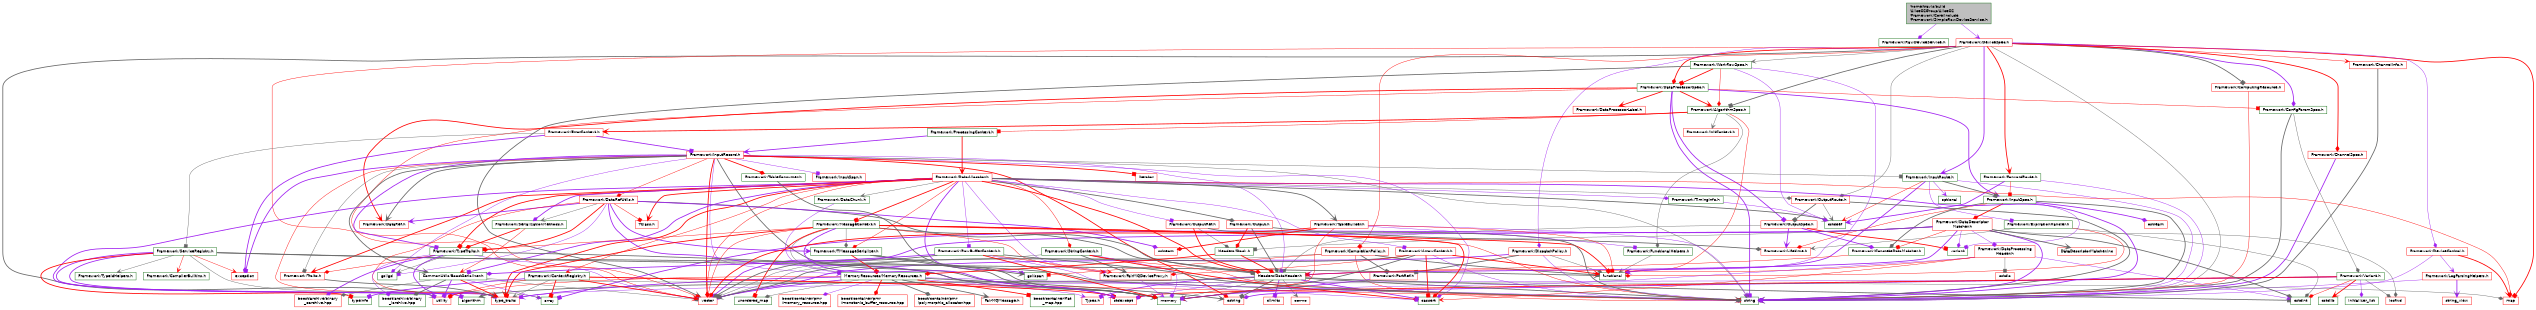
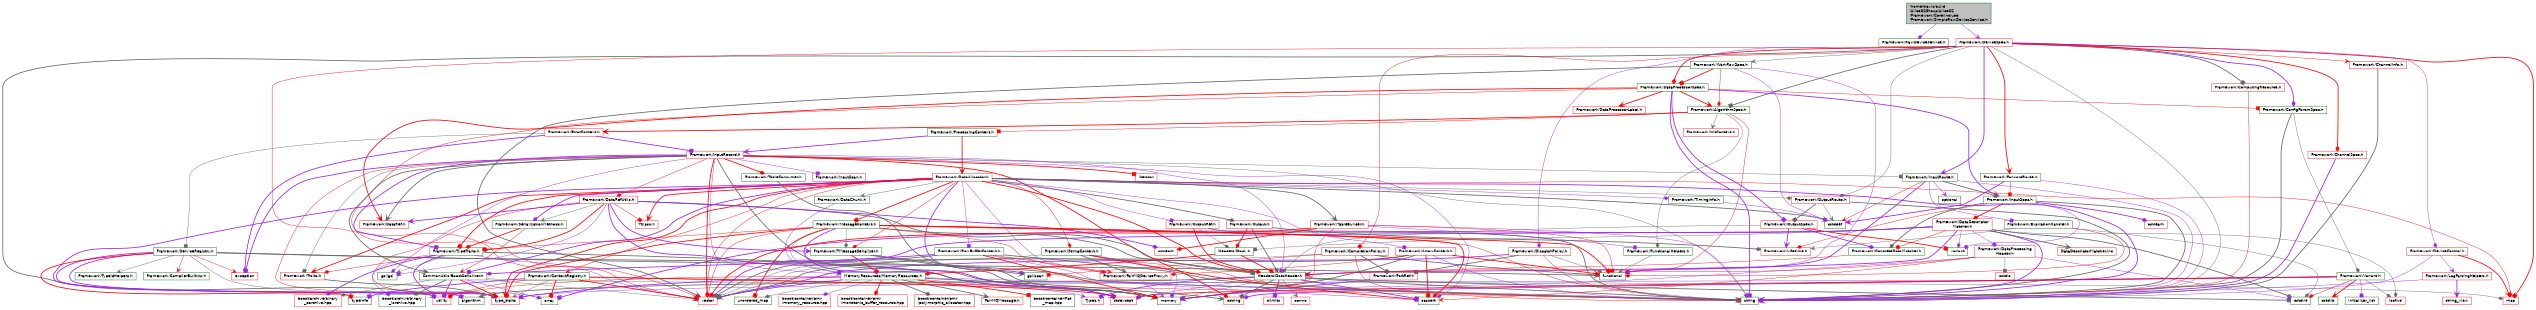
(2361, 287) -> (2361, 286)
